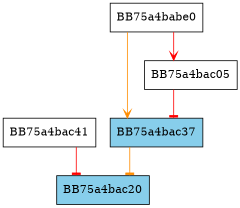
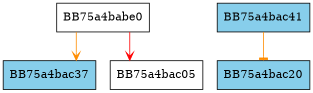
(174, 102) -> none
(50, 133) -> (264, 18)
(76, 159) -> (264, 44)
(130, 159) -> none
